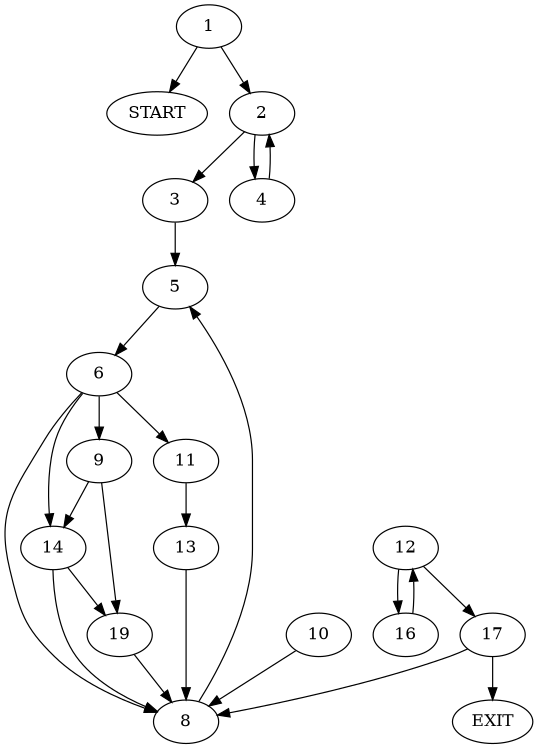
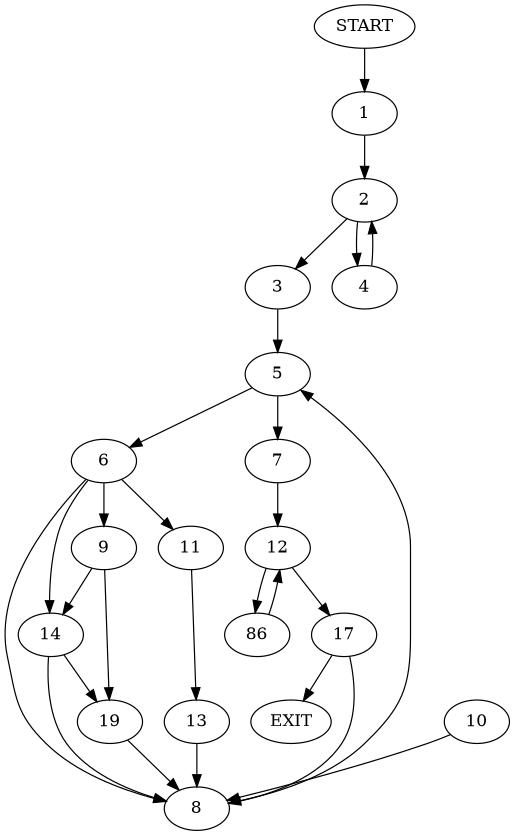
(187, 64) -> (365, 64)
none -> (278, 461)
(406, 635) -> (257, 635)
